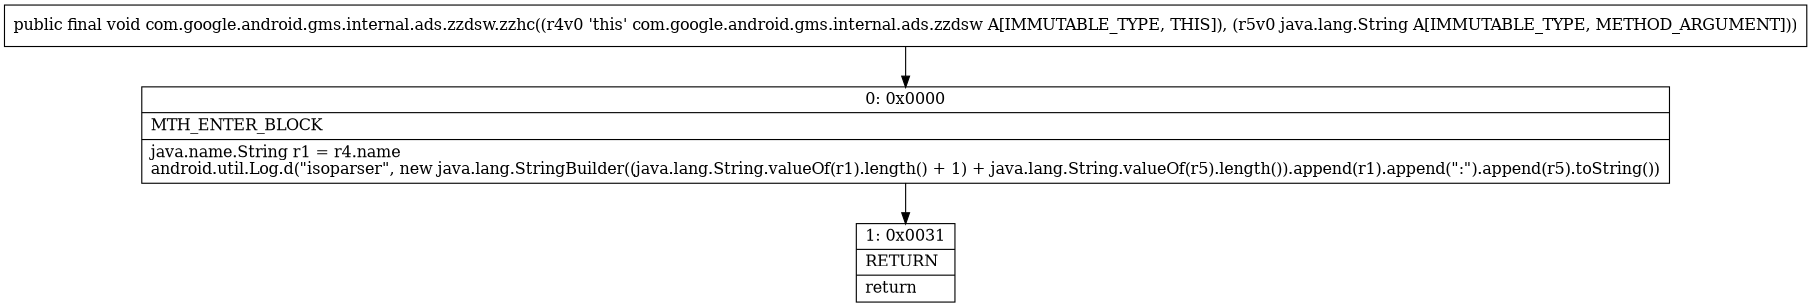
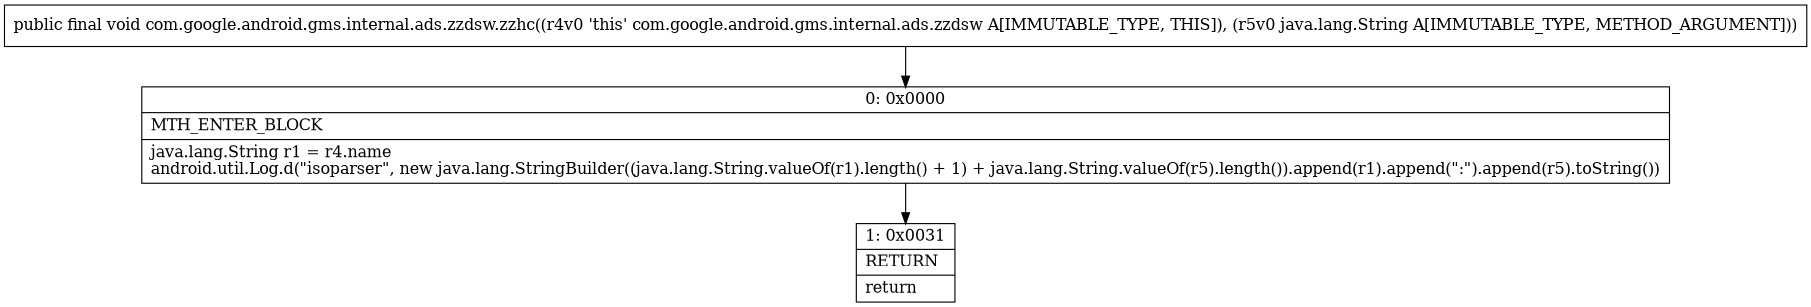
(276, 152) -> (271, 152)
